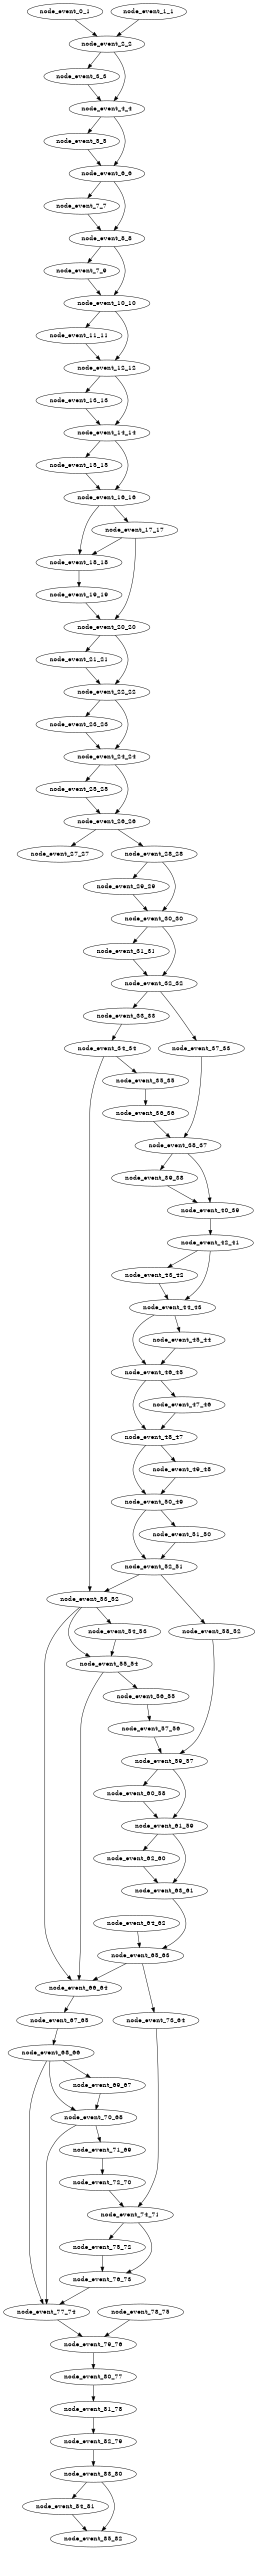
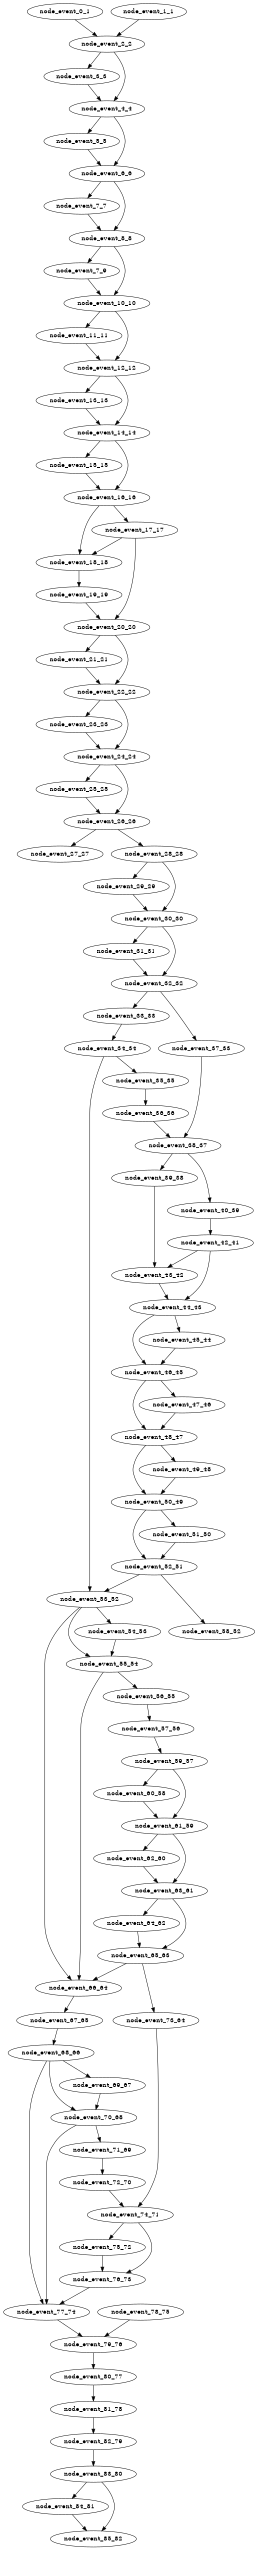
(180, 1193) -> (155, 1224)
(211, 1700) -> none
none -> (152, 1905)
